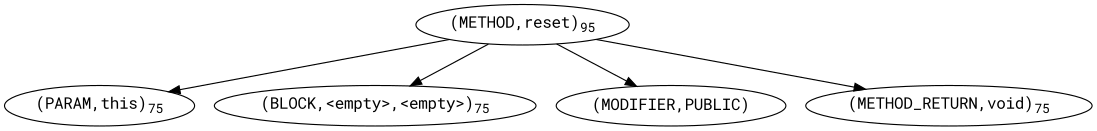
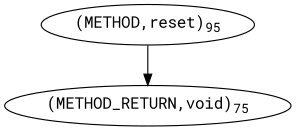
(100, 106) -> none
(375, 106) -> none
(671, 106) -> none
